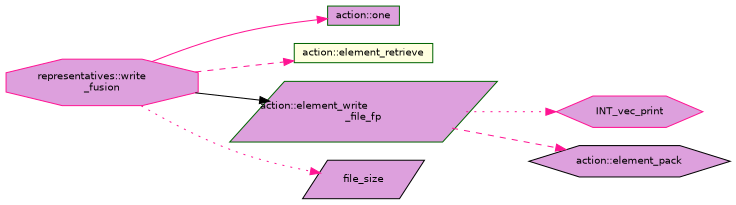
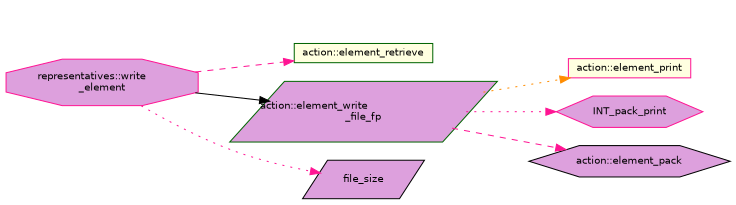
(364, 16) -> none
none -> (630, 68)
(102, 82) -> (102, 82)
(630, 112) -> (630, 112)
